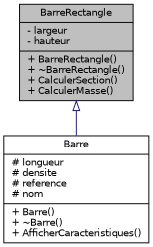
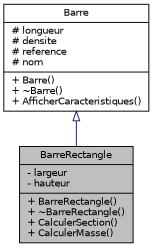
(76, 123) -> (76, 134)
